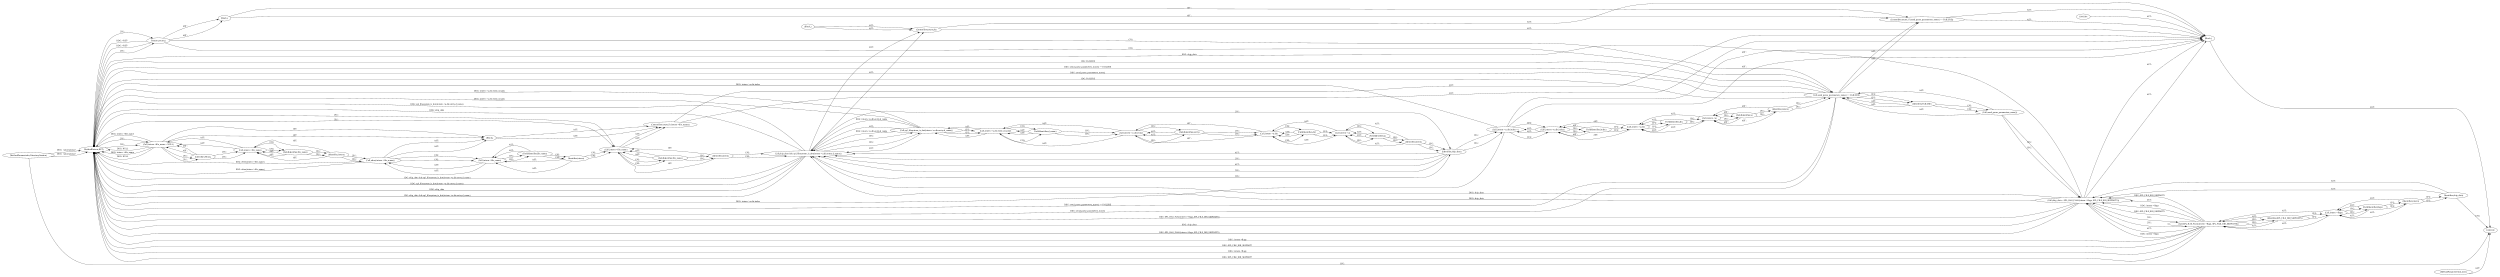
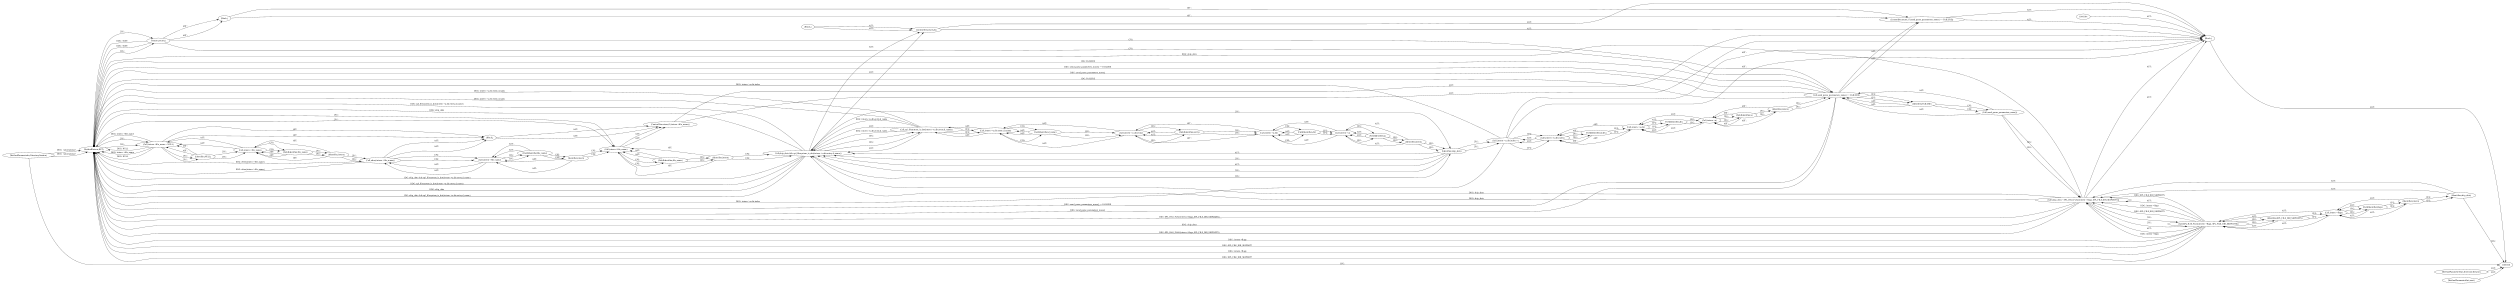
none -> (2461, 272)
